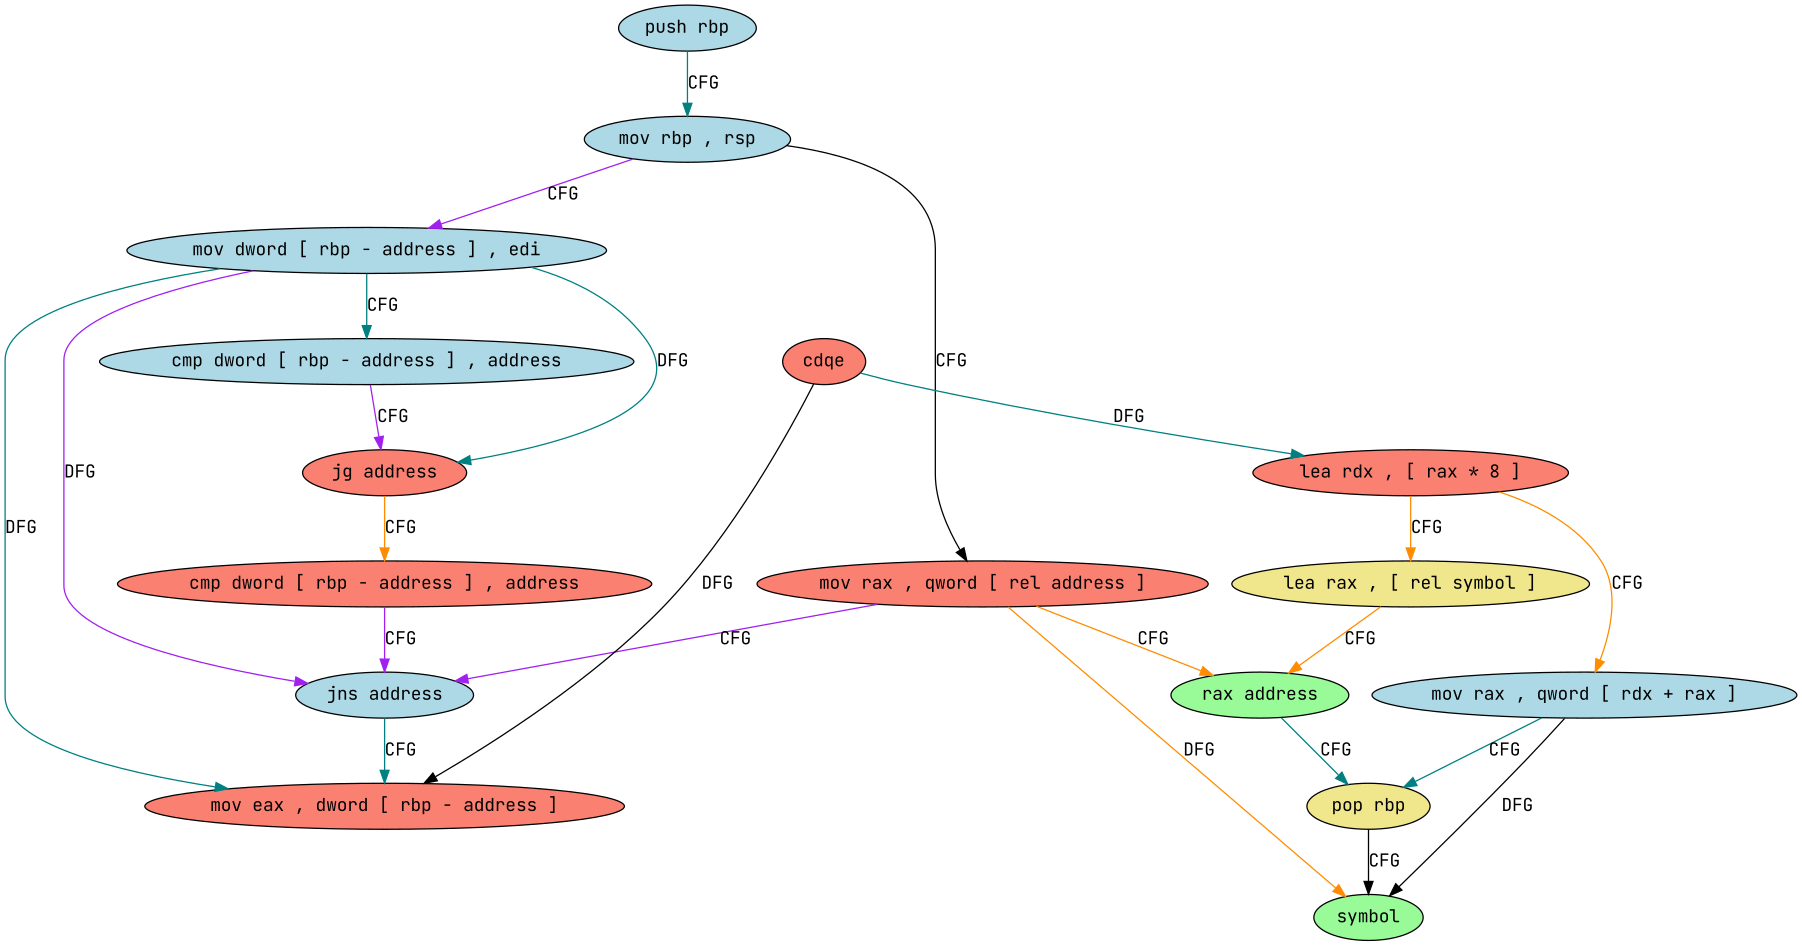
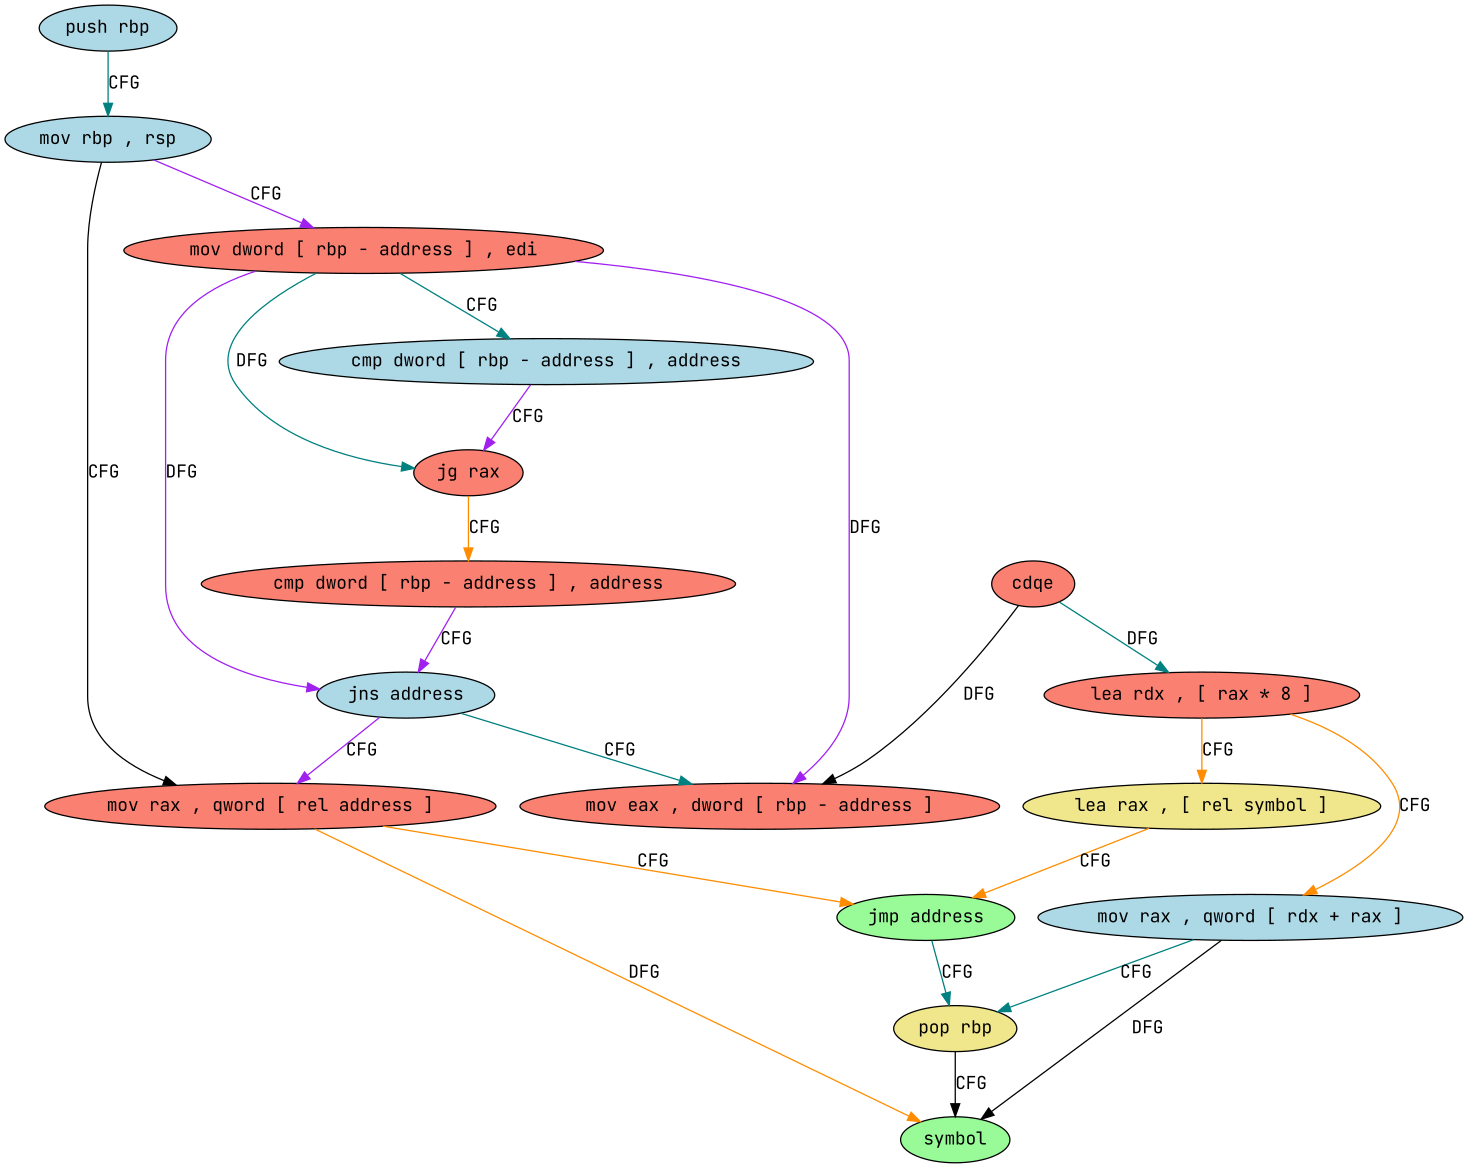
(367, 250) -> (364, 250)
(385, 473) -> (468, 473)
(5, 526) -> (849, 422)
(673, 642) -> (344, 746)
(1260, 695) -> (926, 917)
